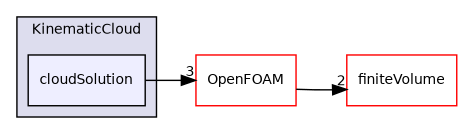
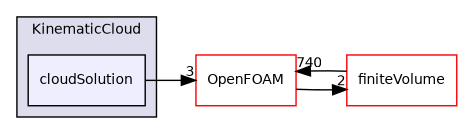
none -> (329, 71)
